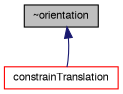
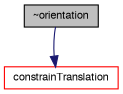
(69, 53) -> (54, 41)
